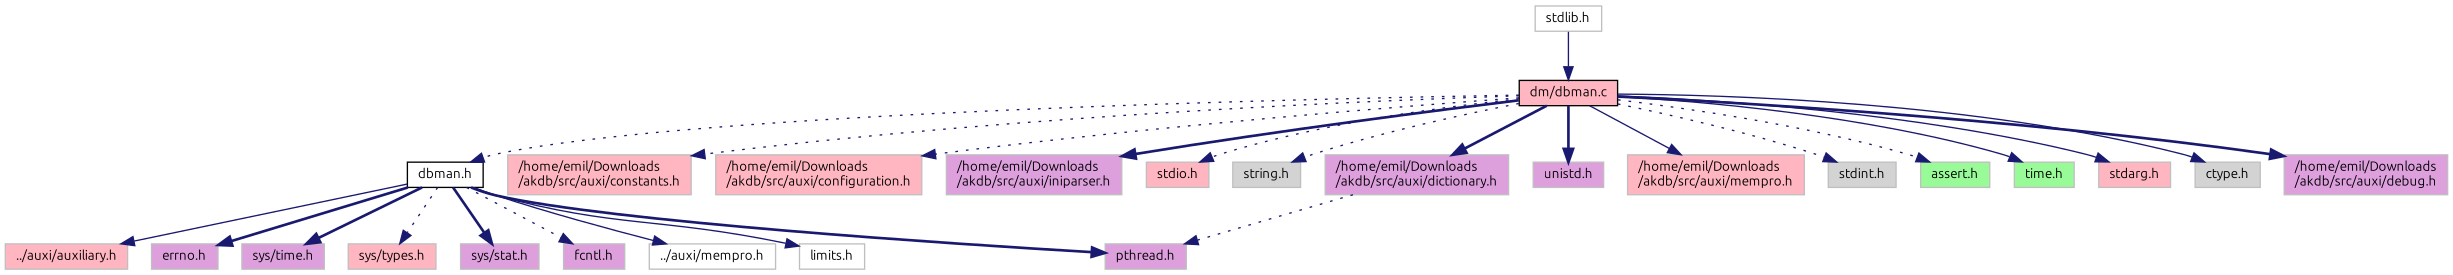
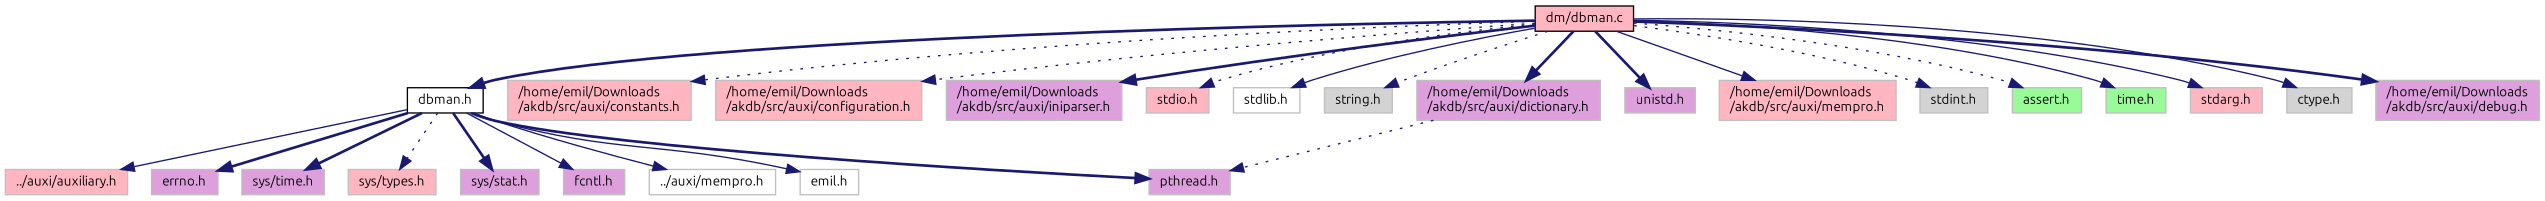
(1568, 49) -> (1419, 52)
(1000, 111) -> (1008, 36)
(514, 213) -> (514, 138)
(832, 257) -> (829, 182)
